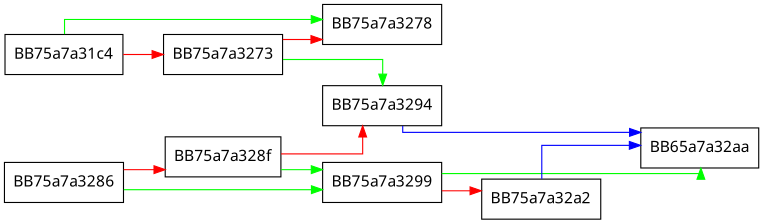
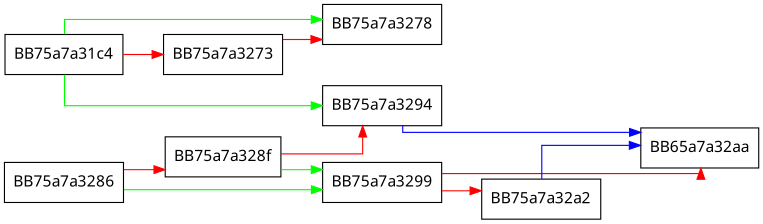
(340, 60) -> (172, 106)
(572, 174) -> (572, 174)
